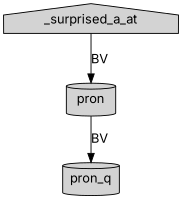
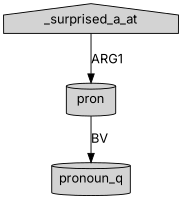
(100, 60) -> (107, 60)
(91, 179) -> (91, 179)
